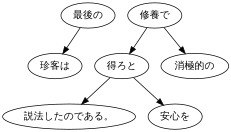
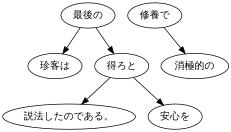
(140, 38) -> (103, 38)
